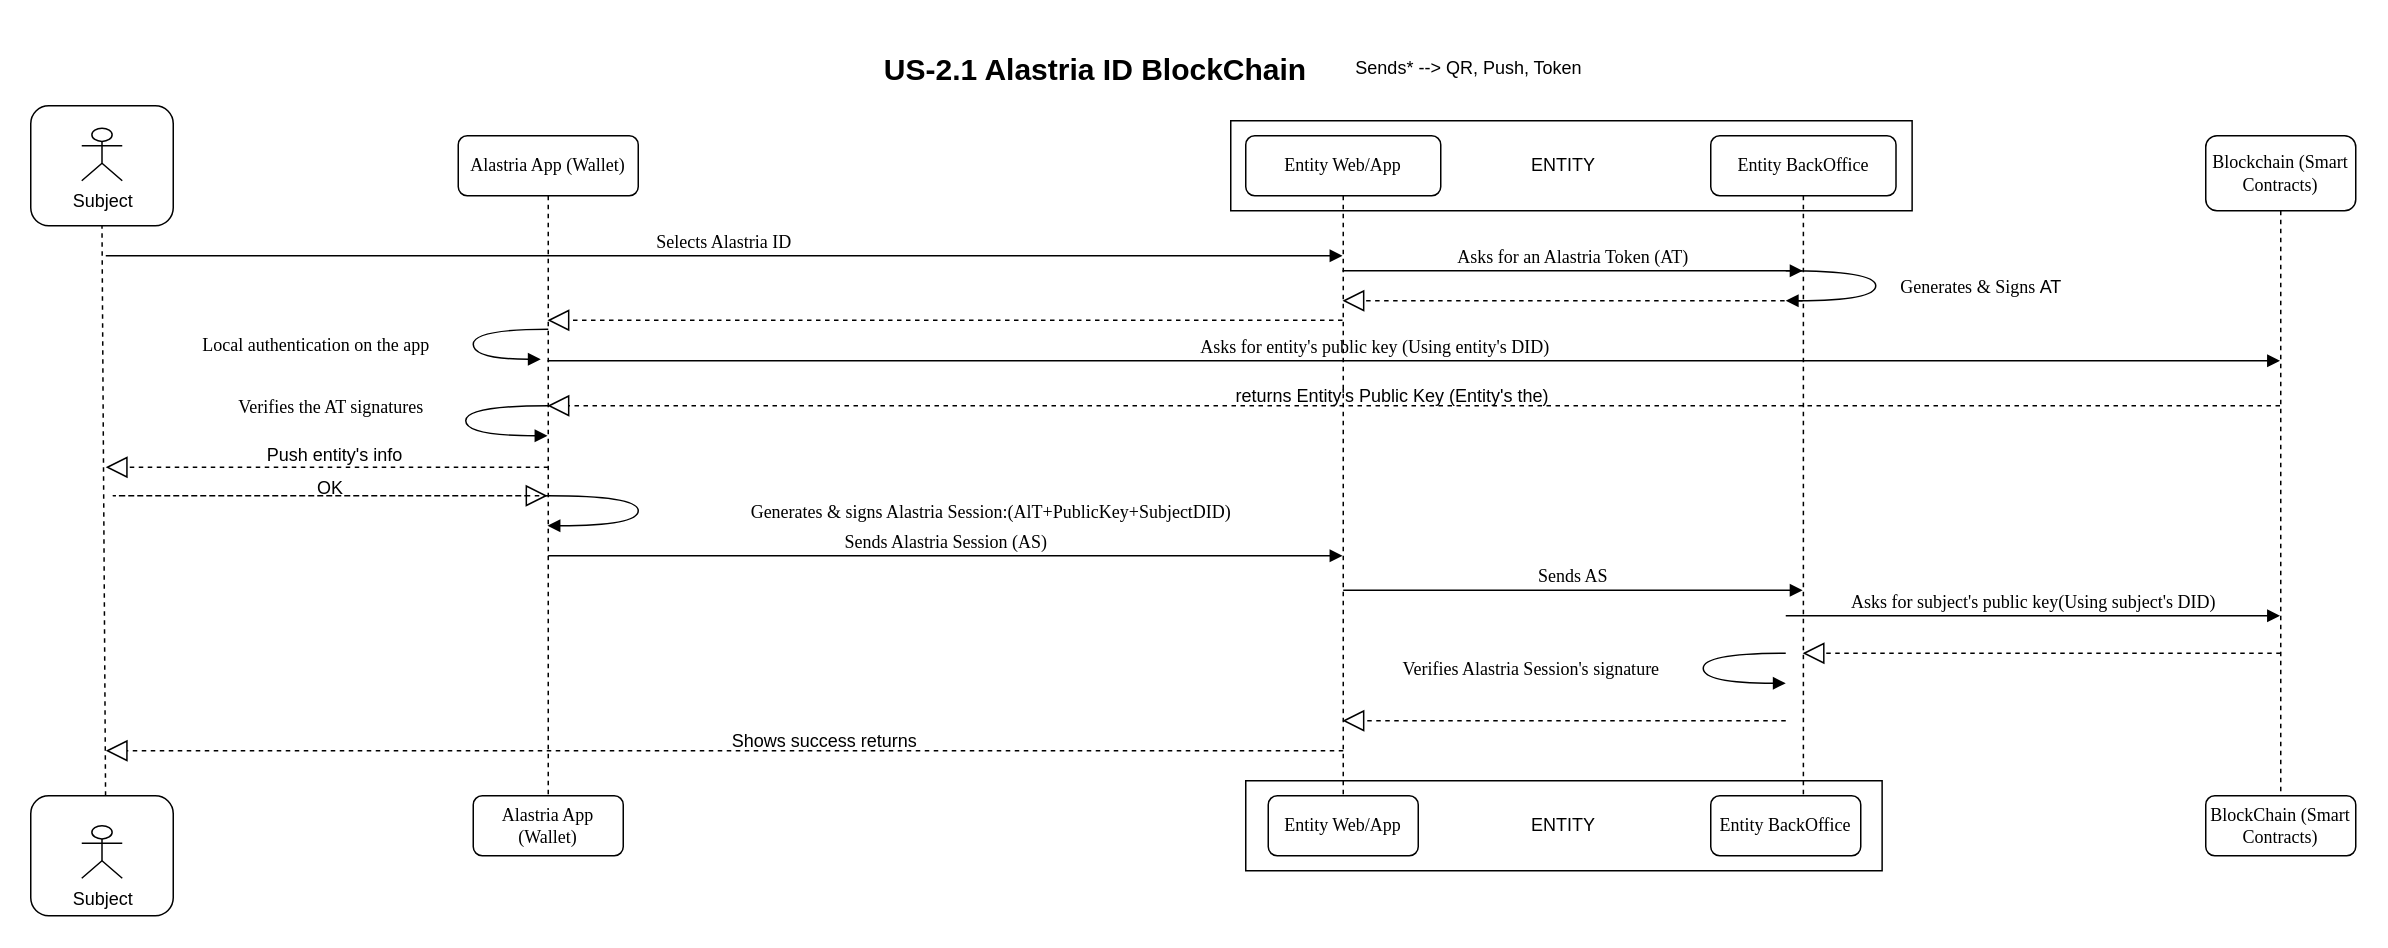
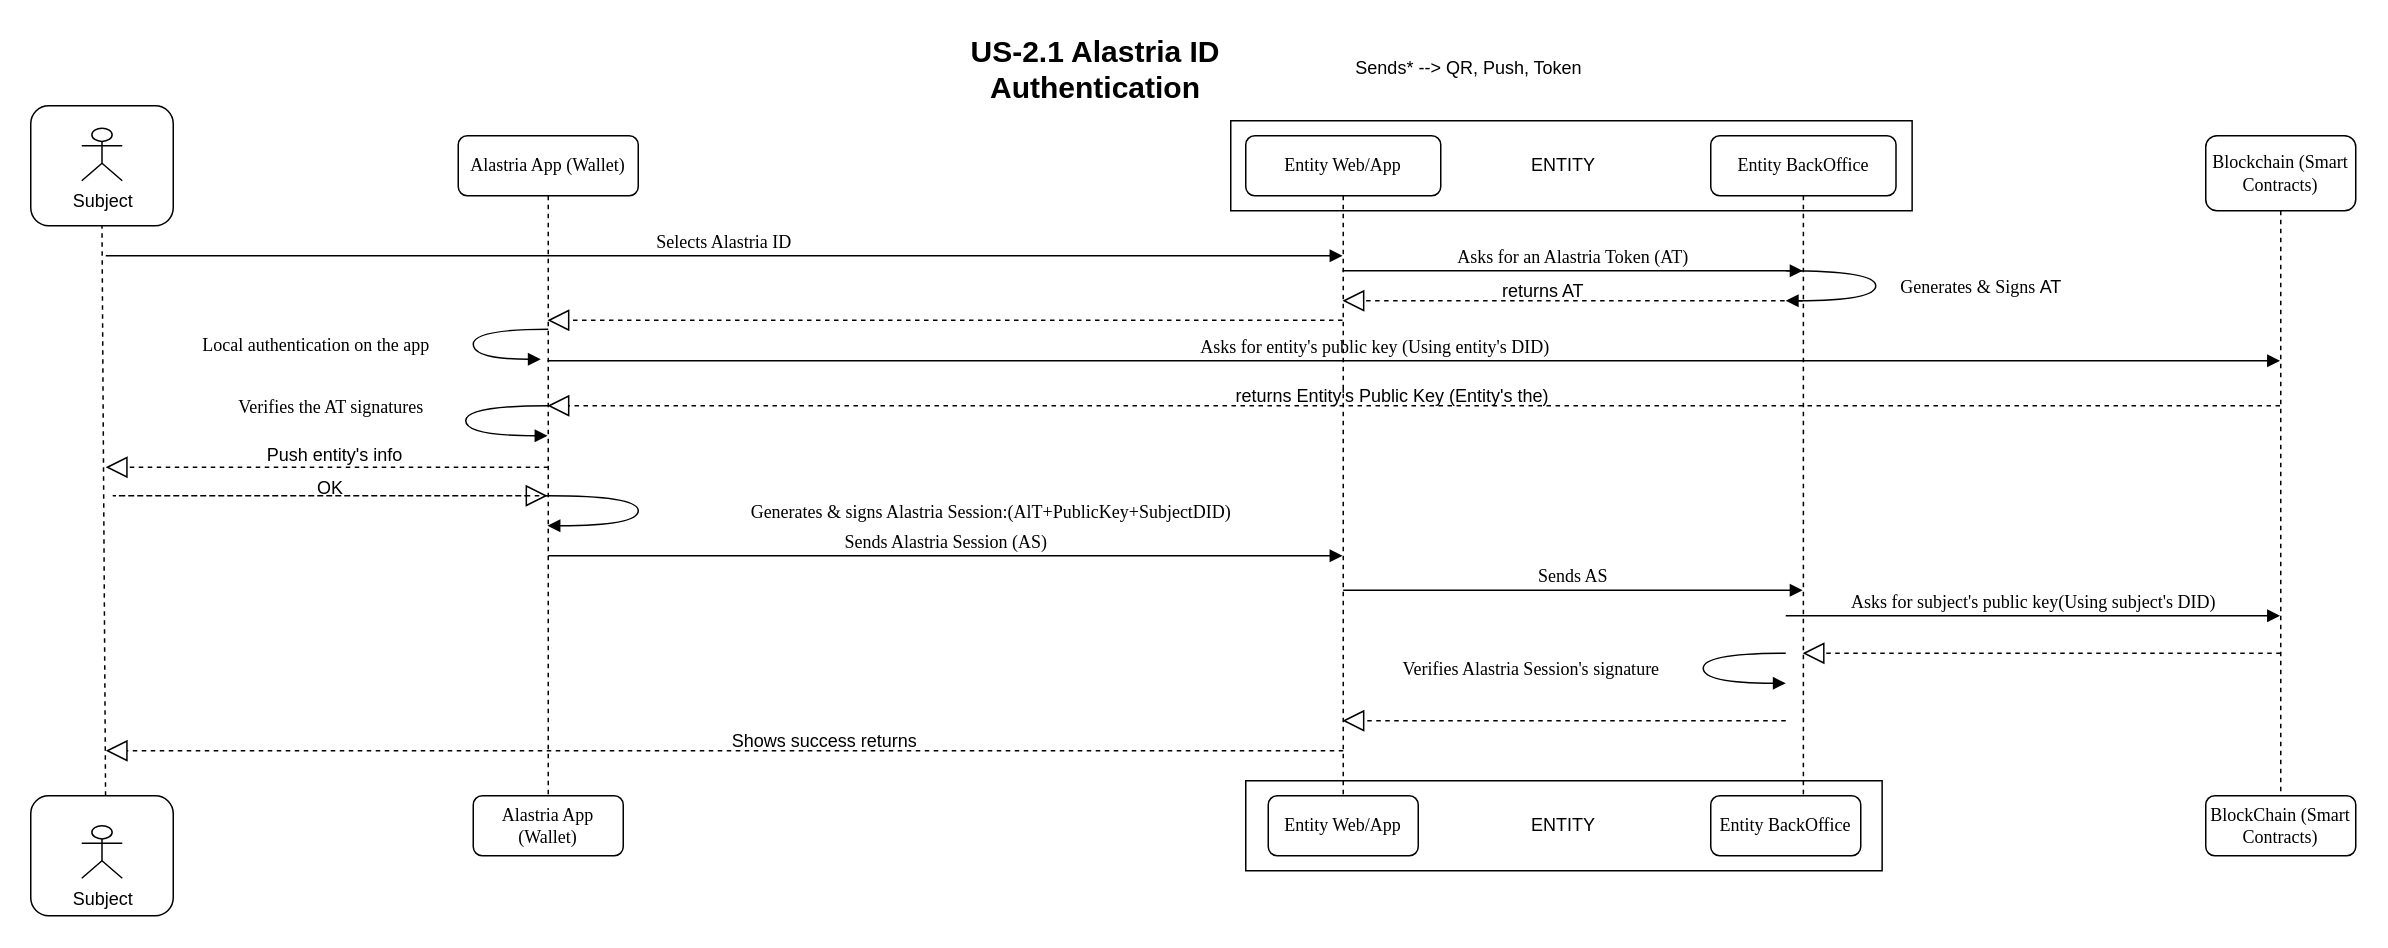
(1096, 68) -> (1096, 68)
none -> (1544, 290)
